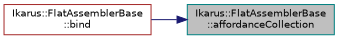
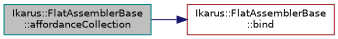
(164, 20) -> (164, 20)
